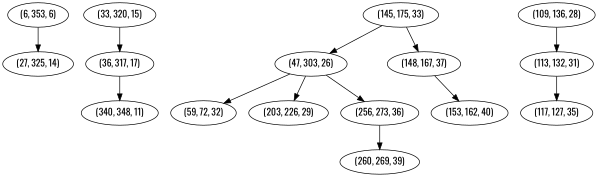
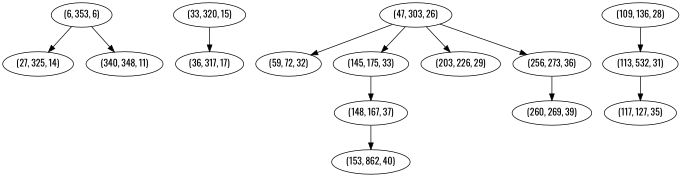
(359, 38) -> (396, 37)
(557, 64) -> (640, 64)
(120, 85) -> (101, 37)
(470, 113) -> (371, 162)
